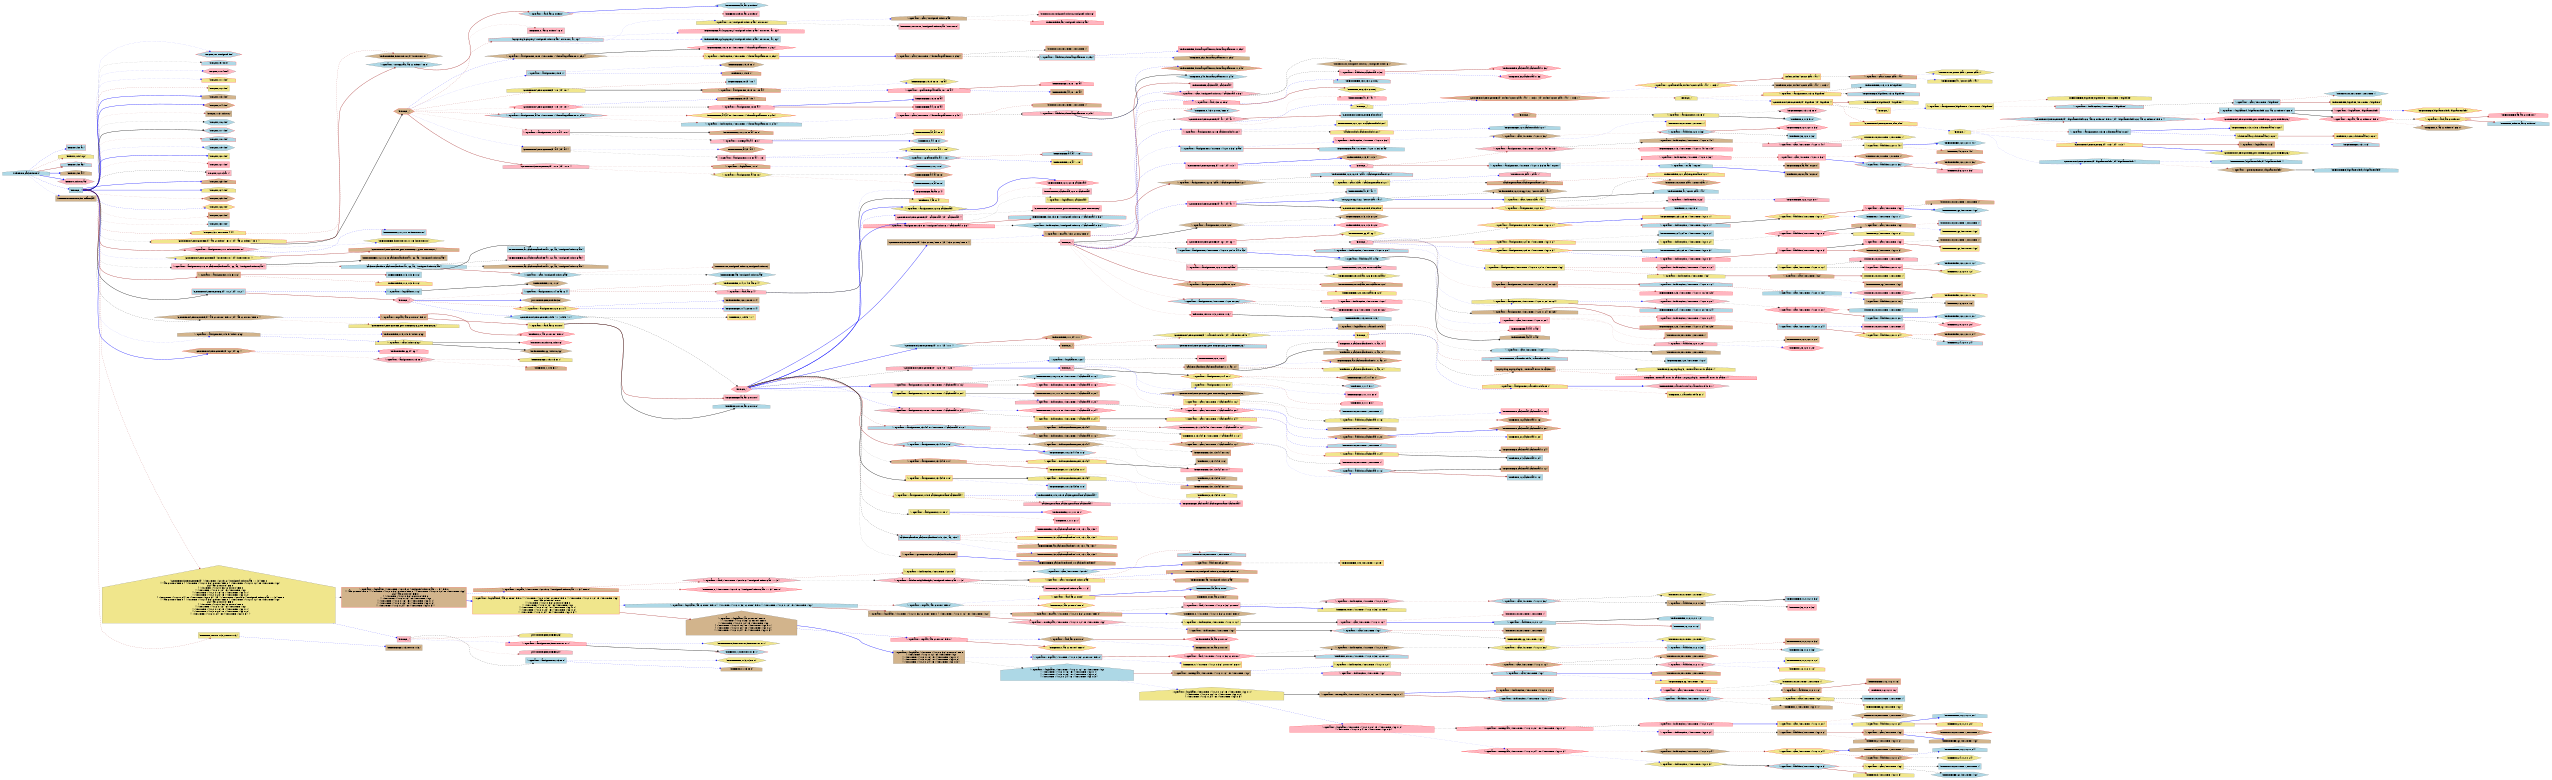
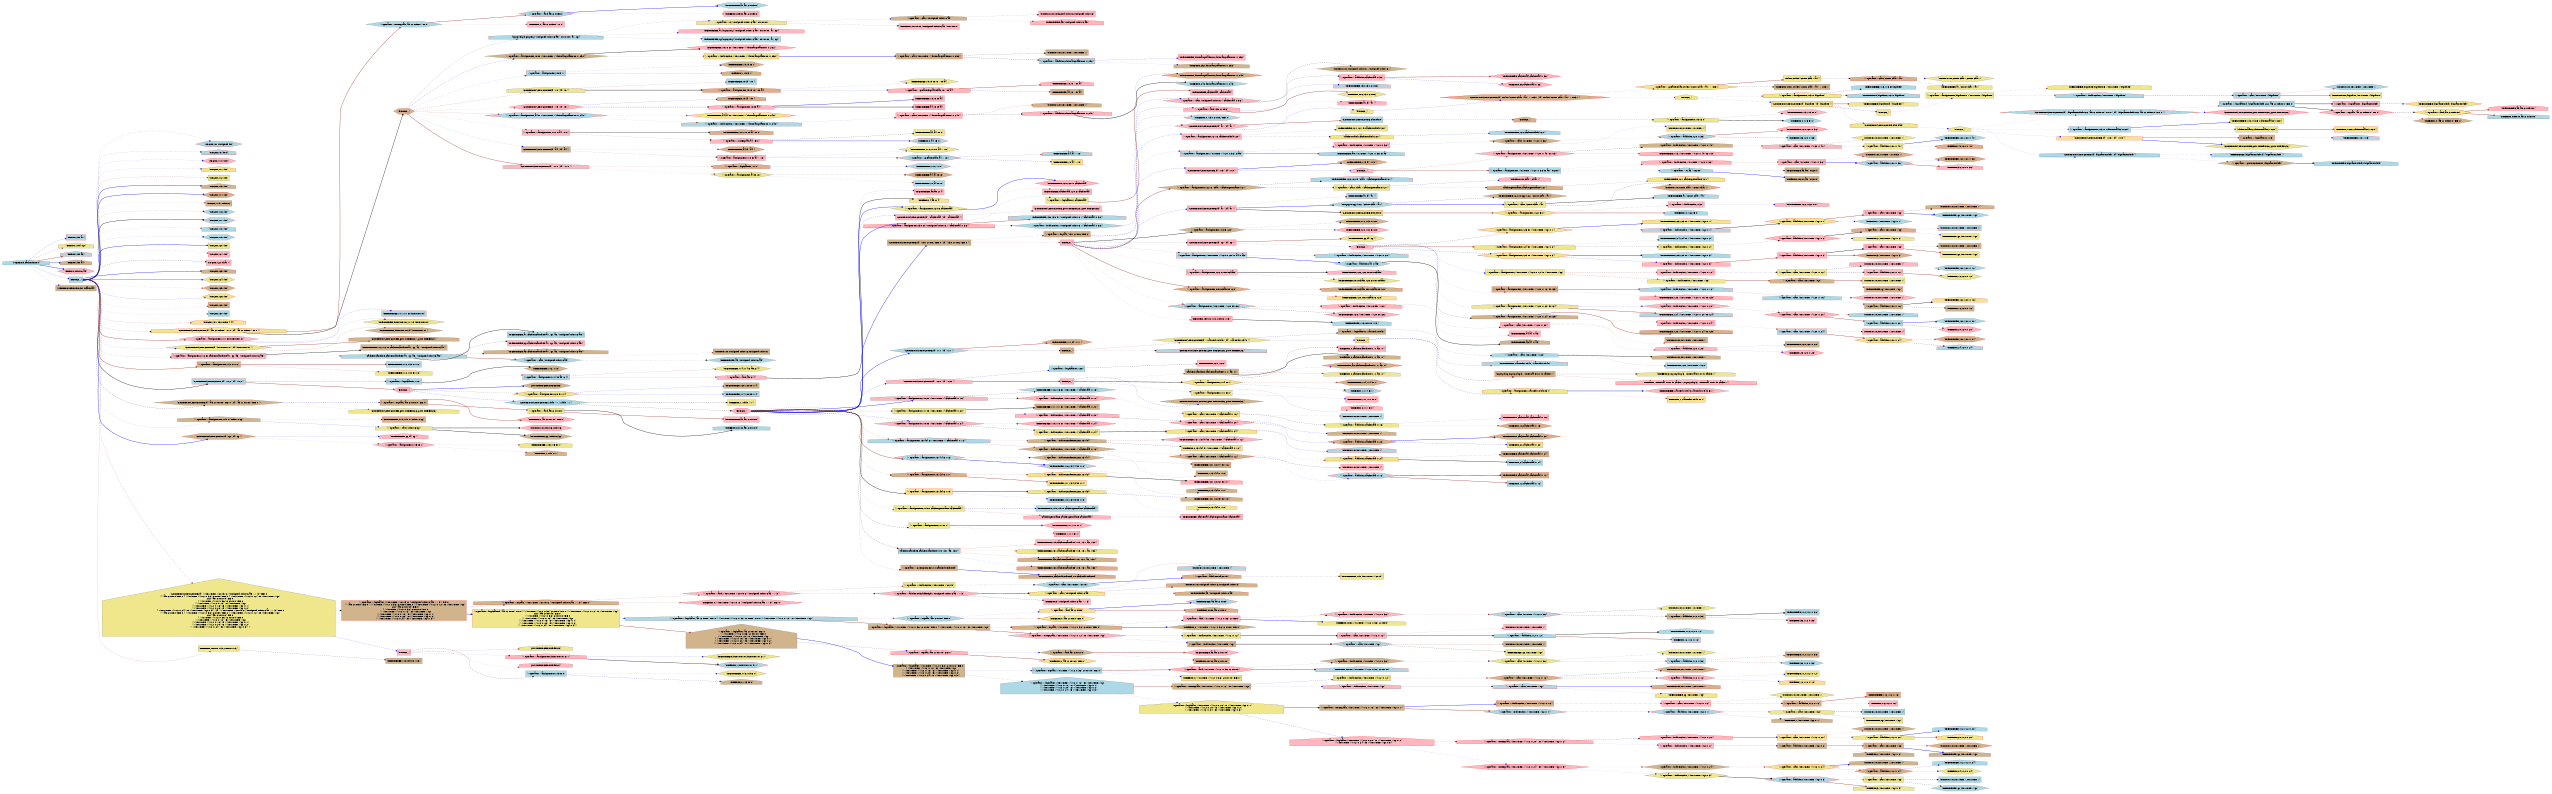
(843, 107) -> (843, 107)
(337, 123) -> (321, 348)
(219, 190) -> (219, 280)
